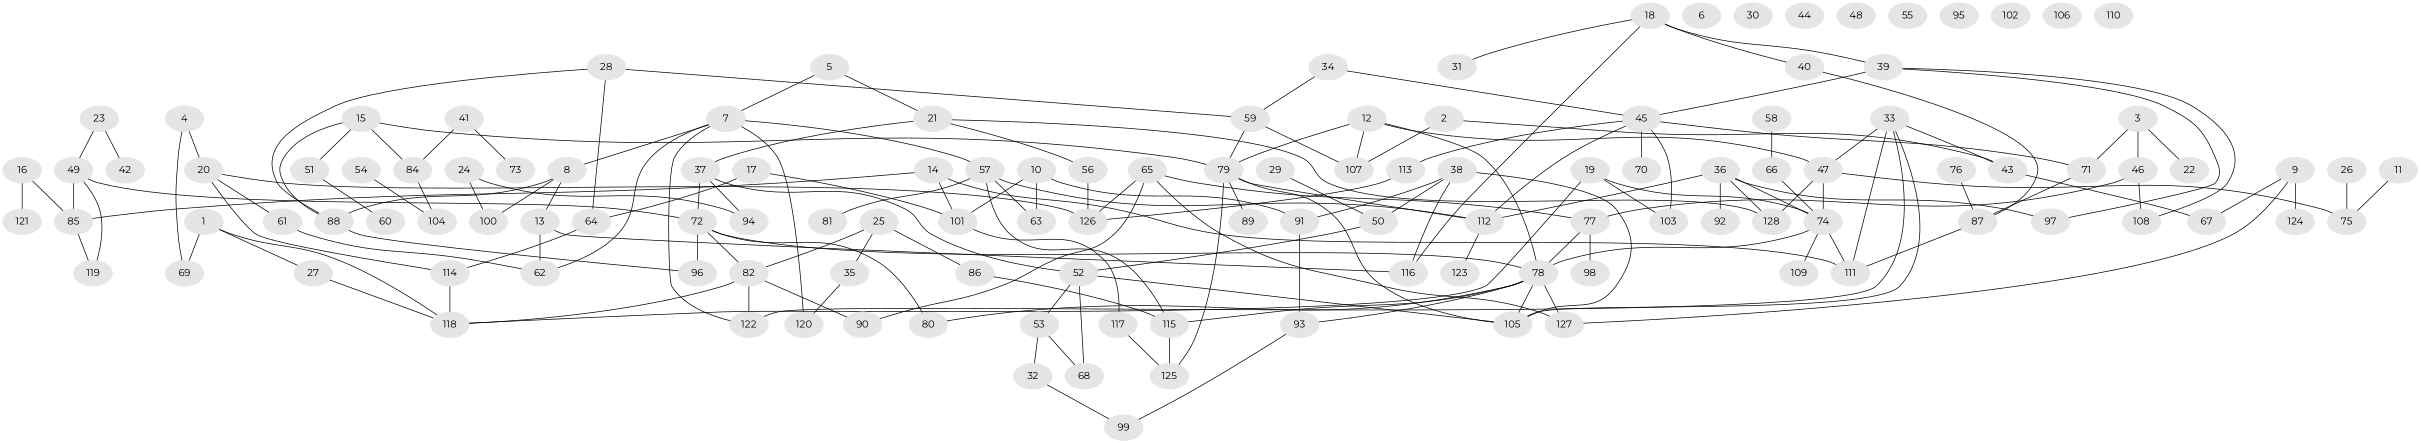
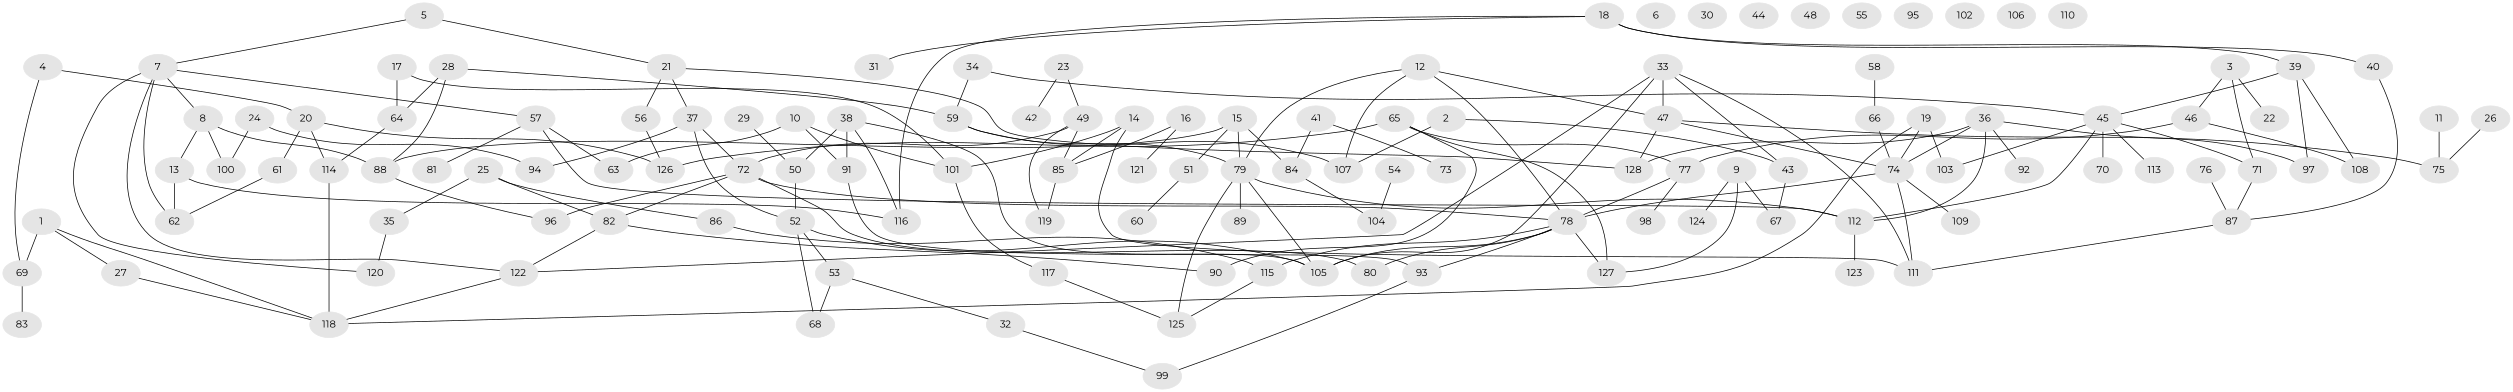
(1200, 210) -> none
(1070, 249) -> none
(603, 311) -> (424, 299)
none -> (22, 325)
